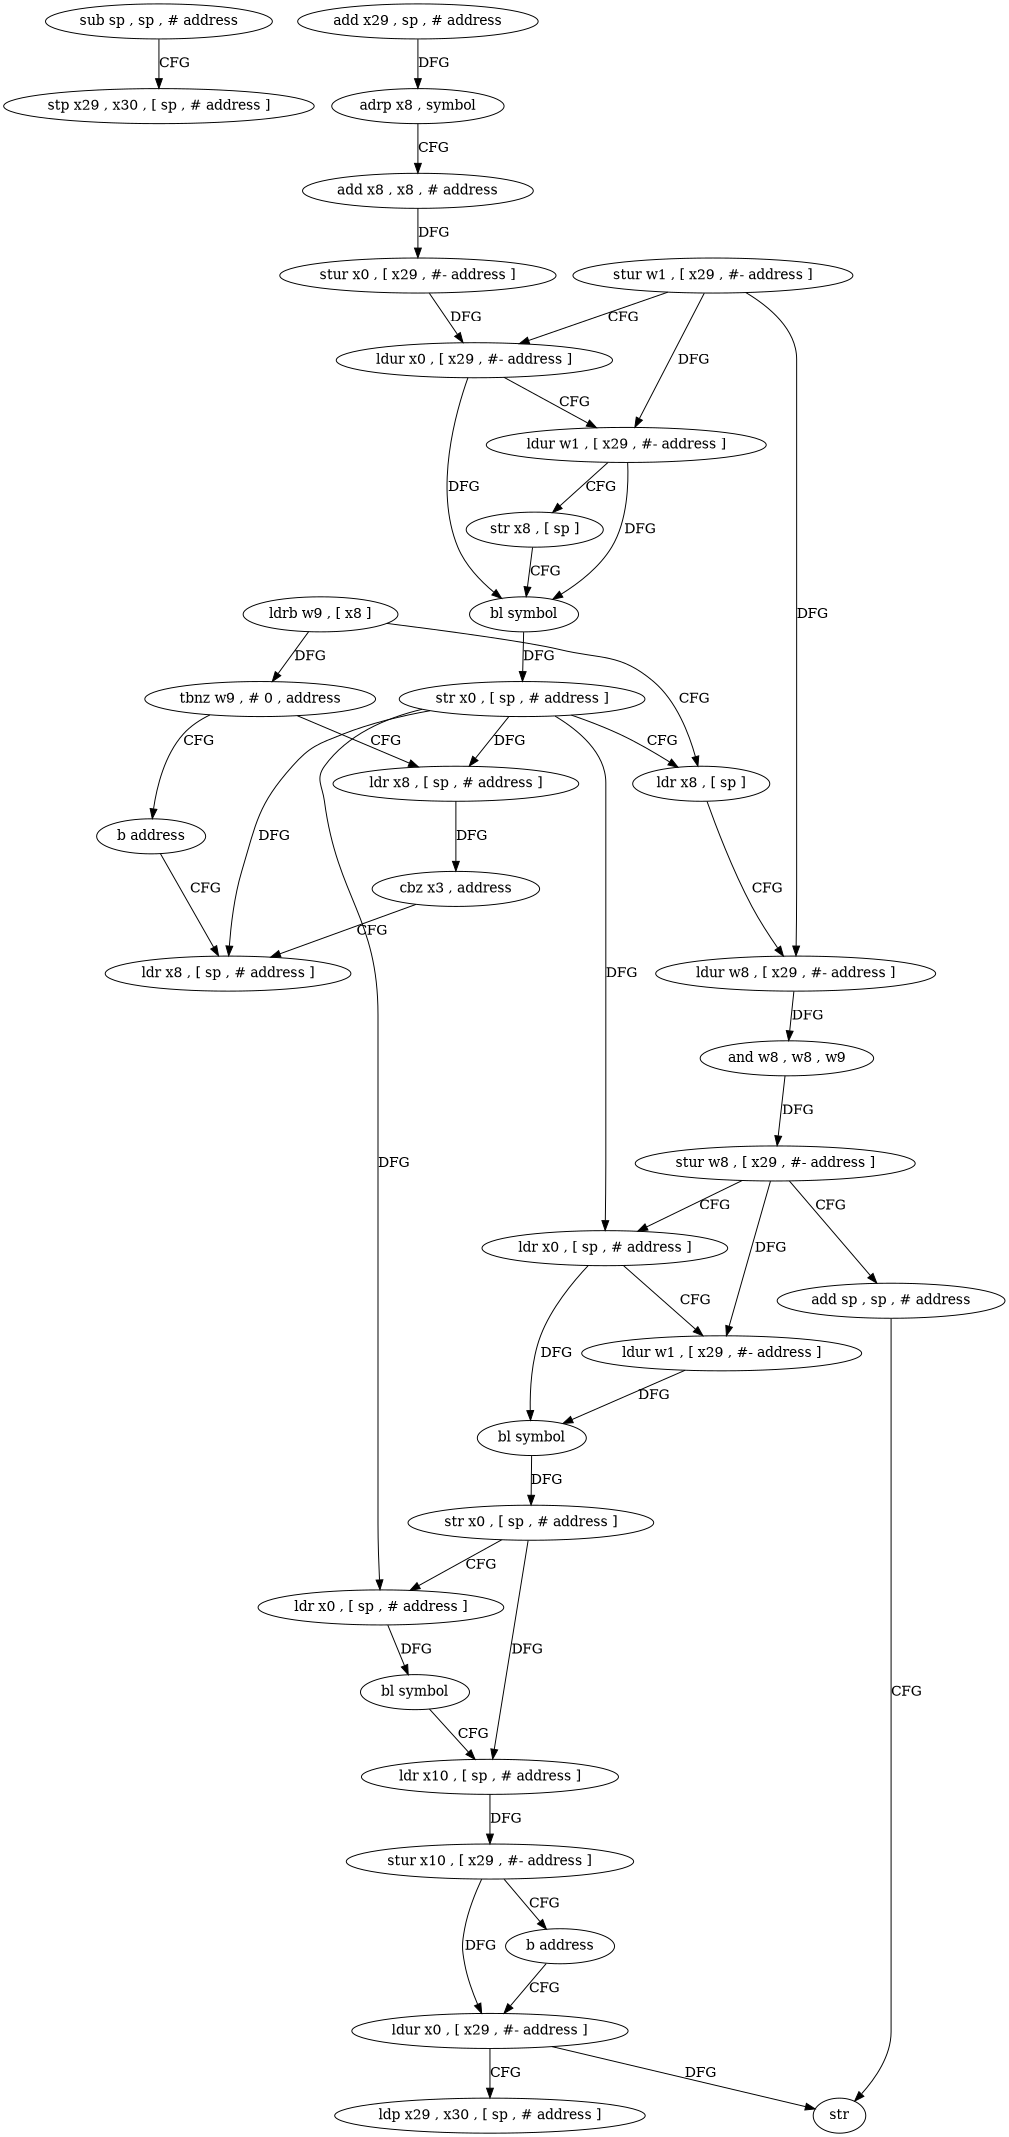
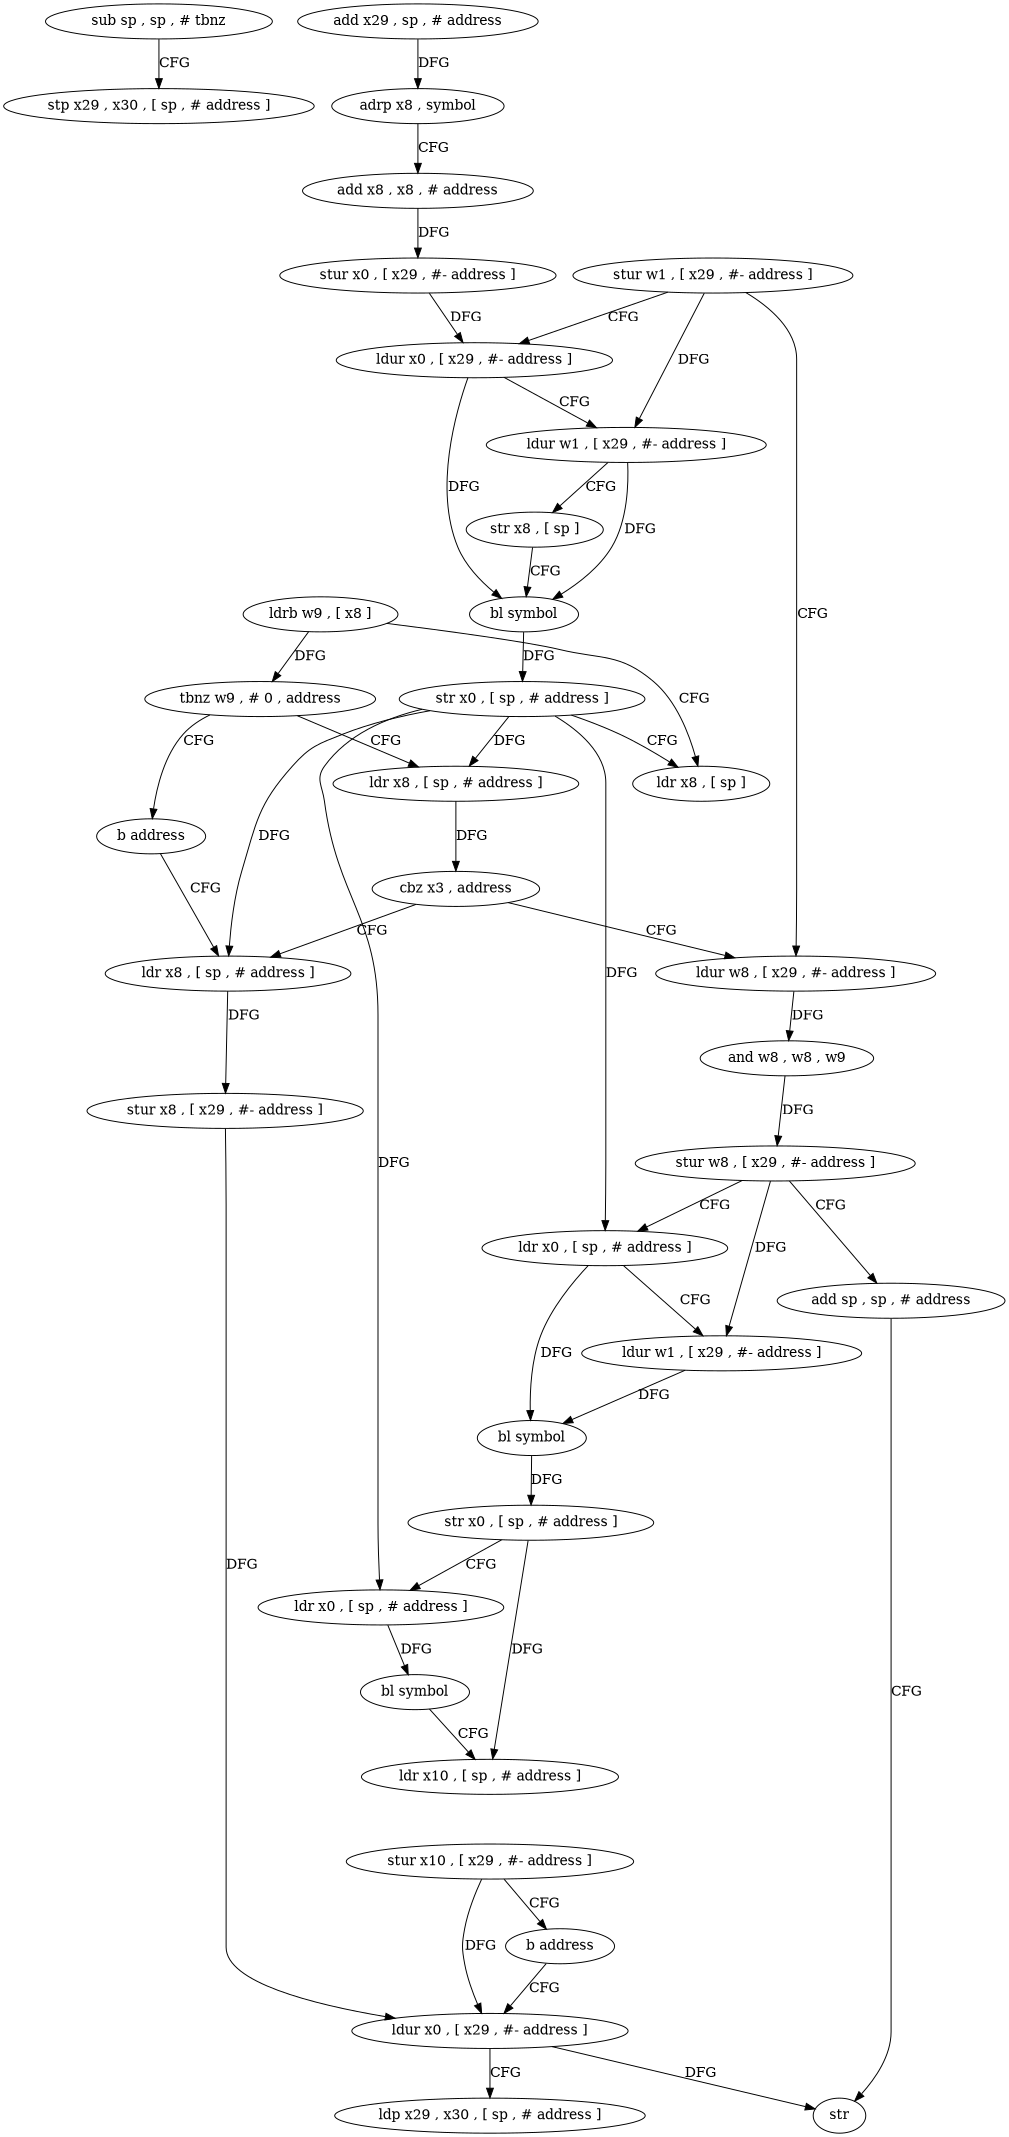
(159, 21) -> (159, 21)
(813, 614) -> (813, 614)
(737, 877) -> (617, 929)
none -> (225, 1111)
(490, 1814) -> none
